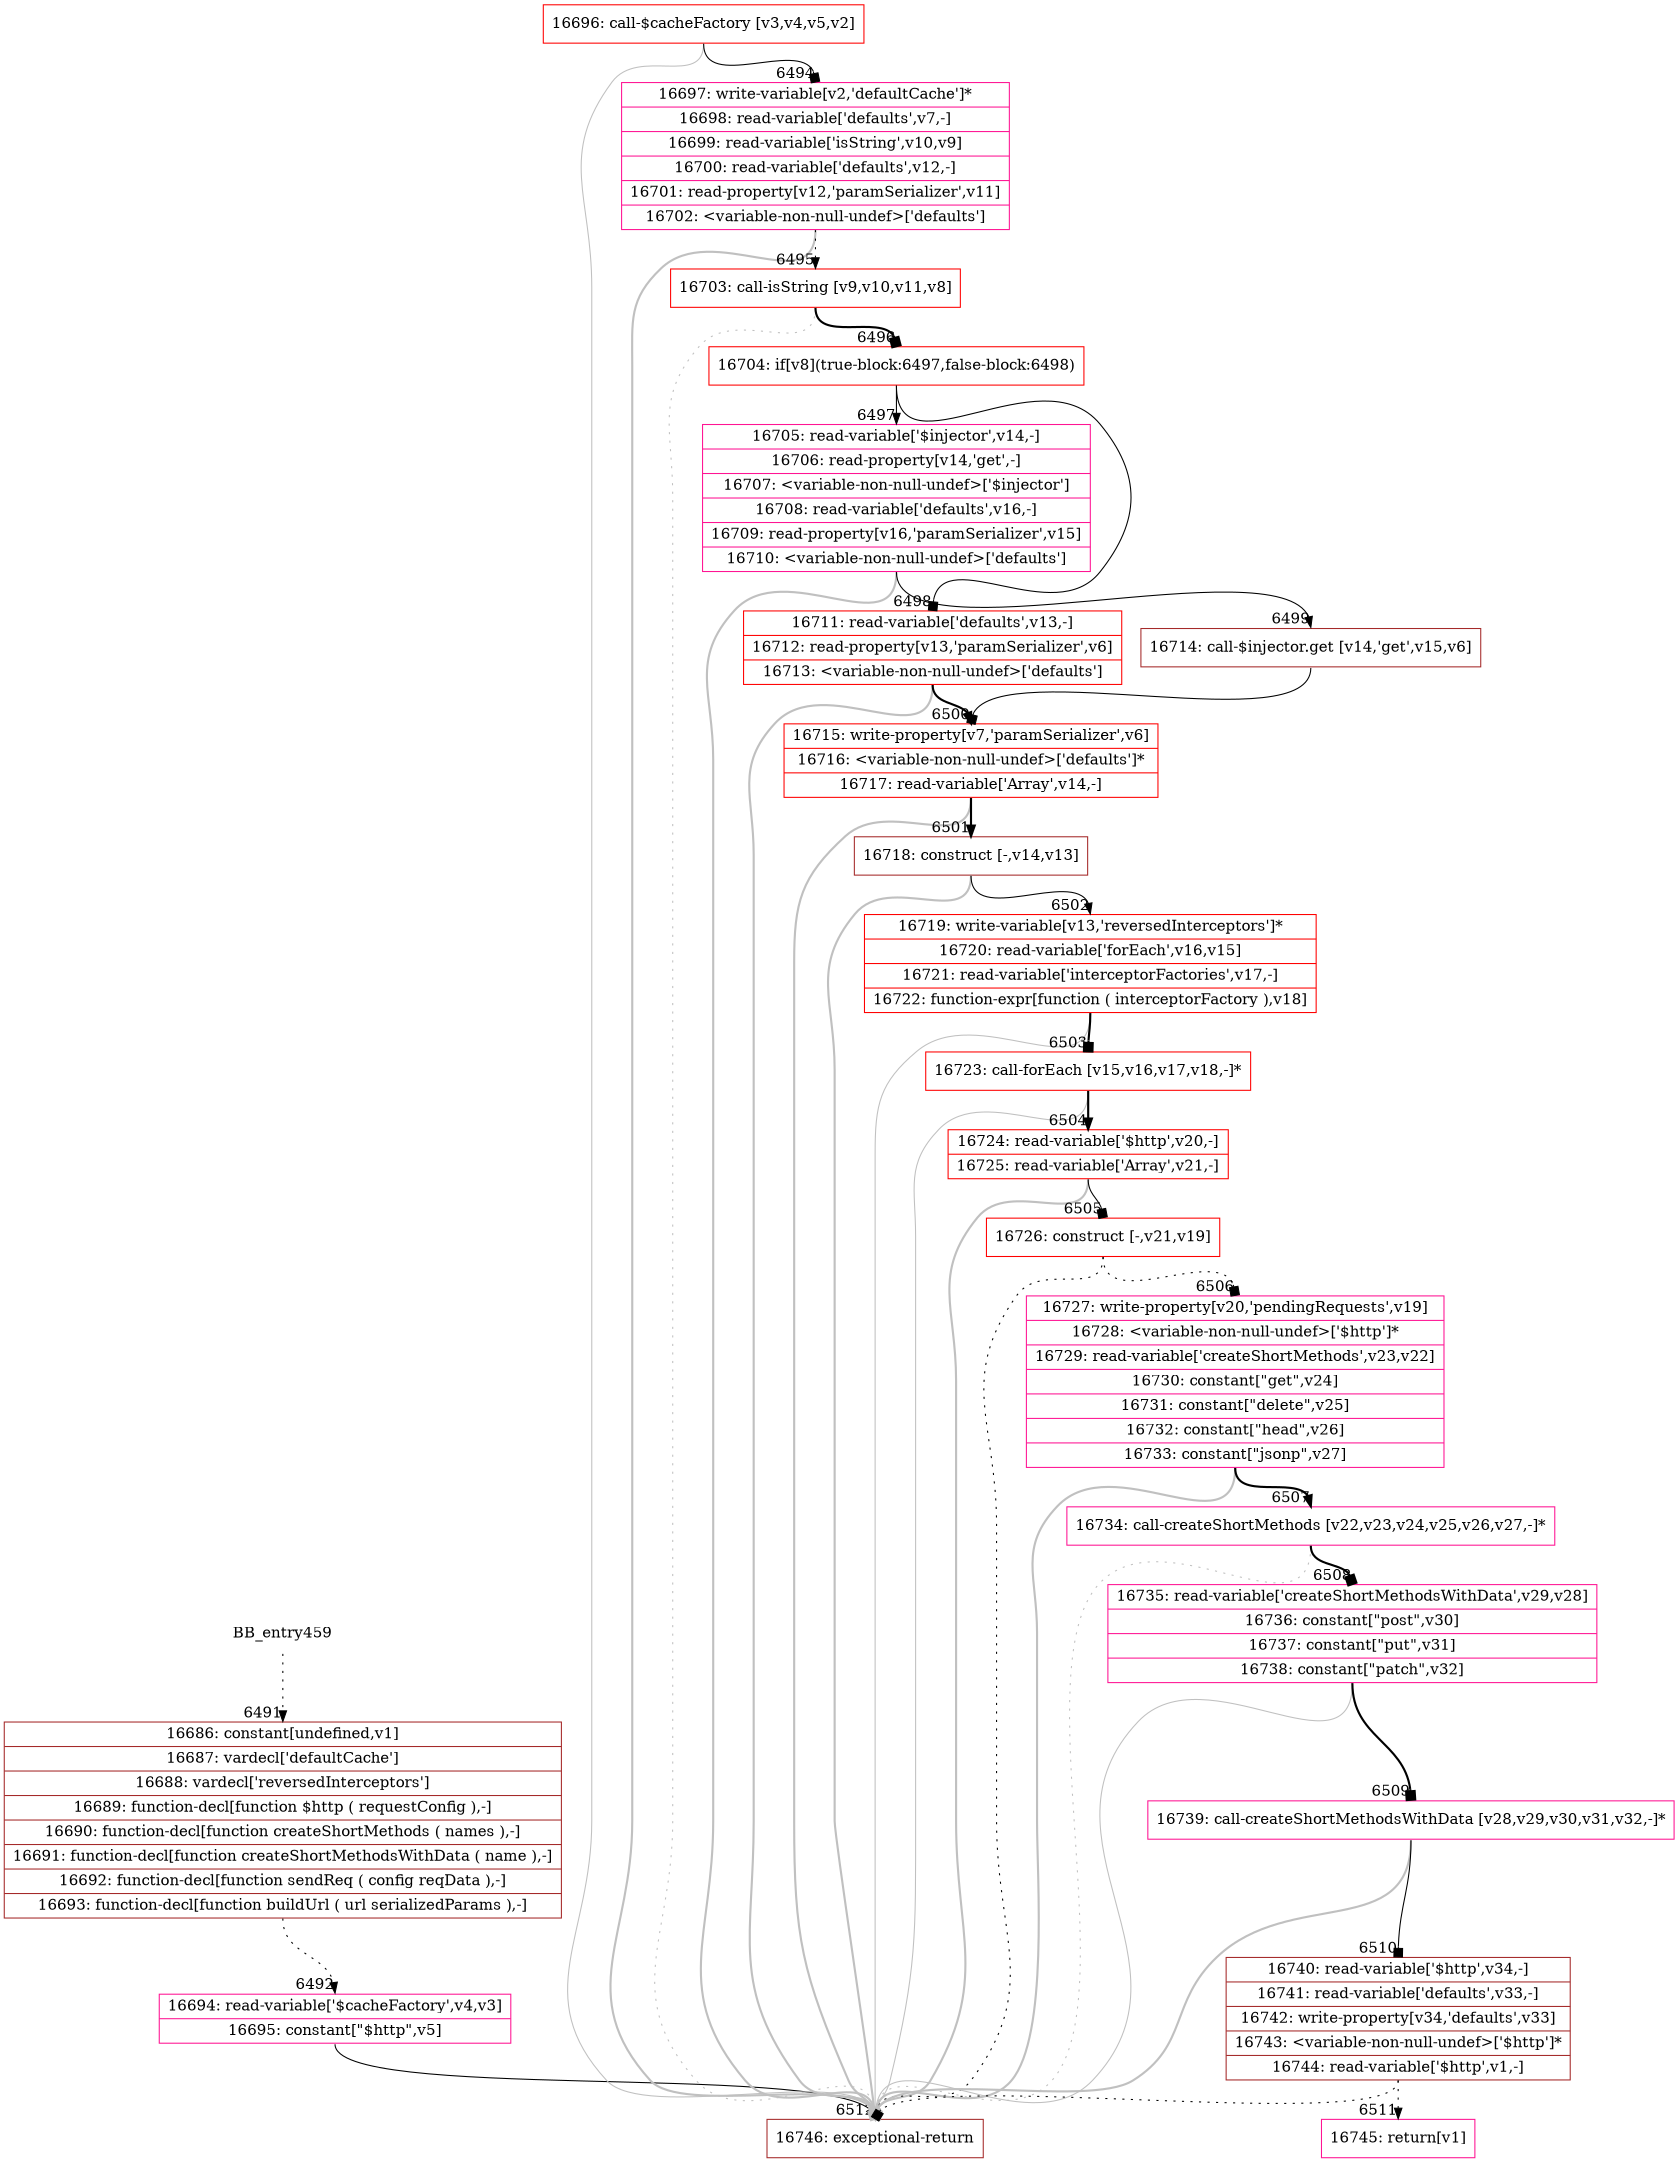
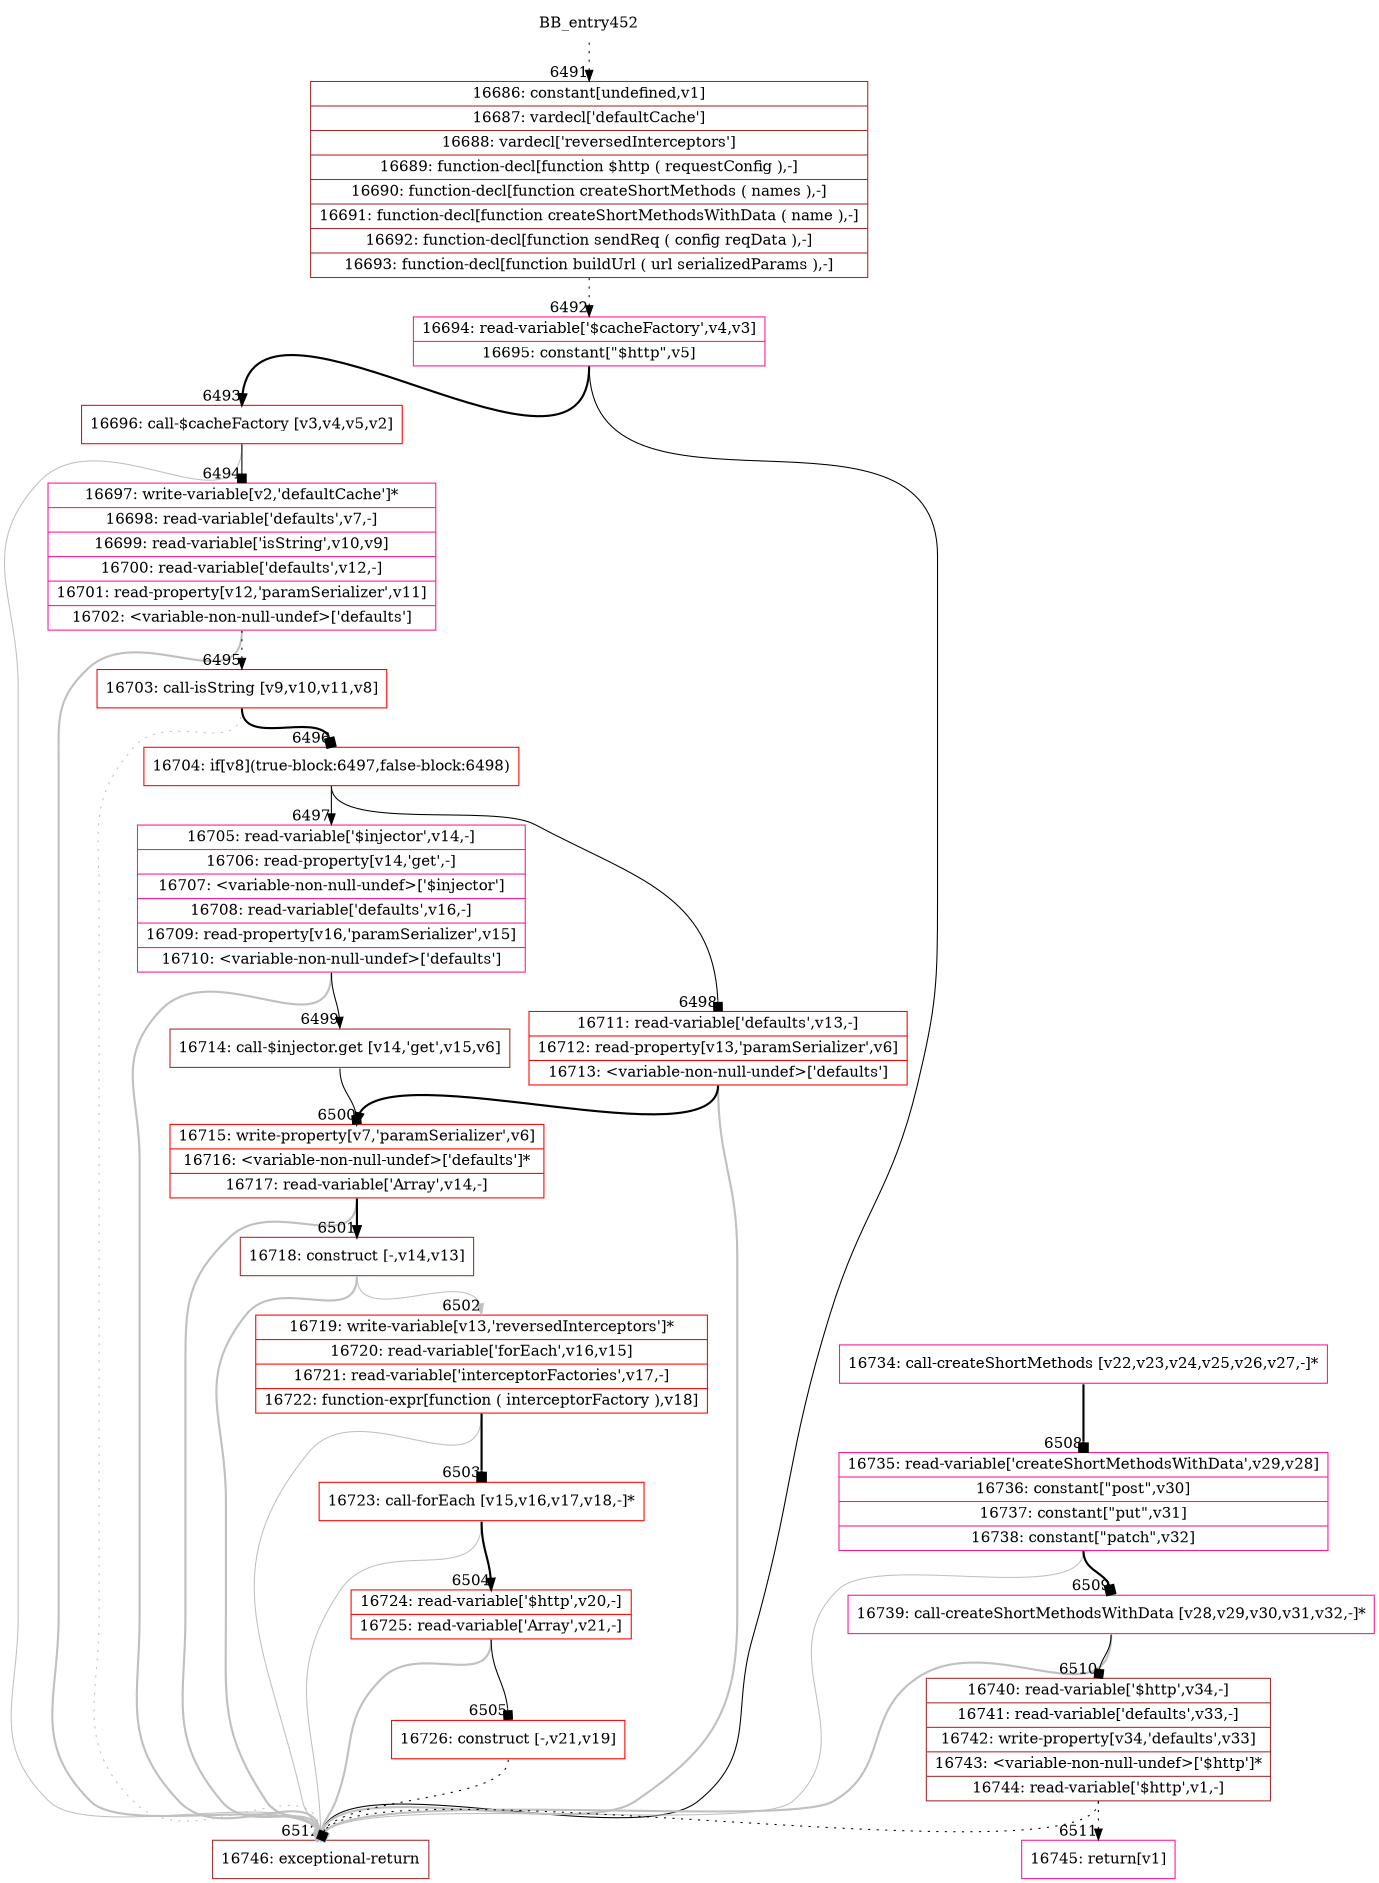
none -> (421, 387)
(1025, 896) -> (414, 1296)
(1235, 1382) -> none
(283, 1634) -> (589, 23)
(1073, 1807) -> none
